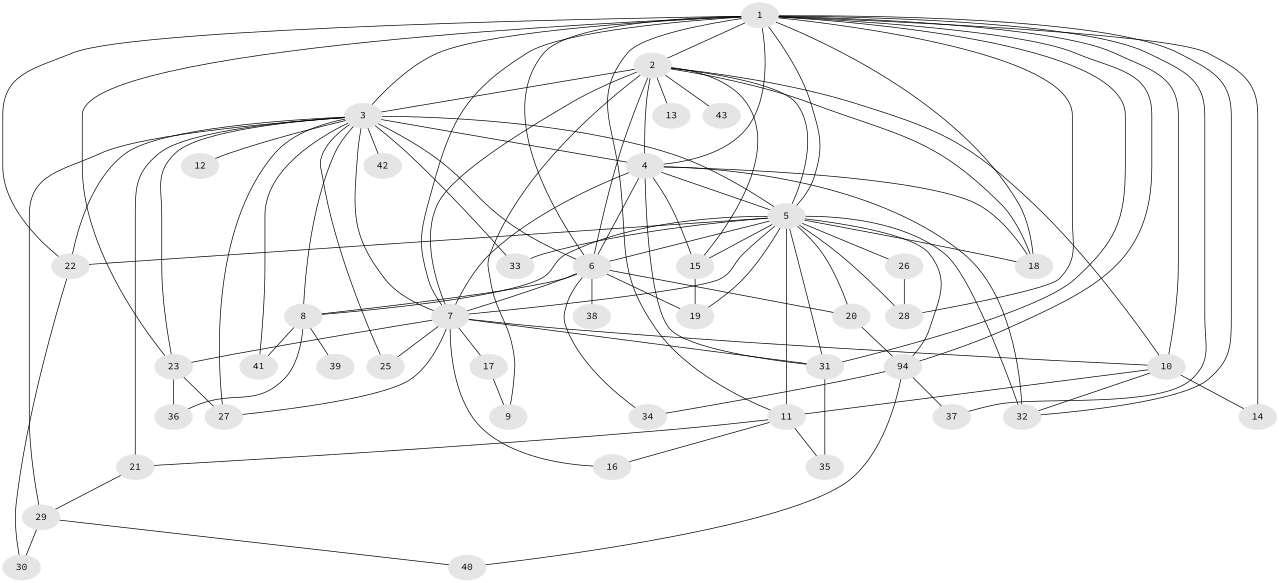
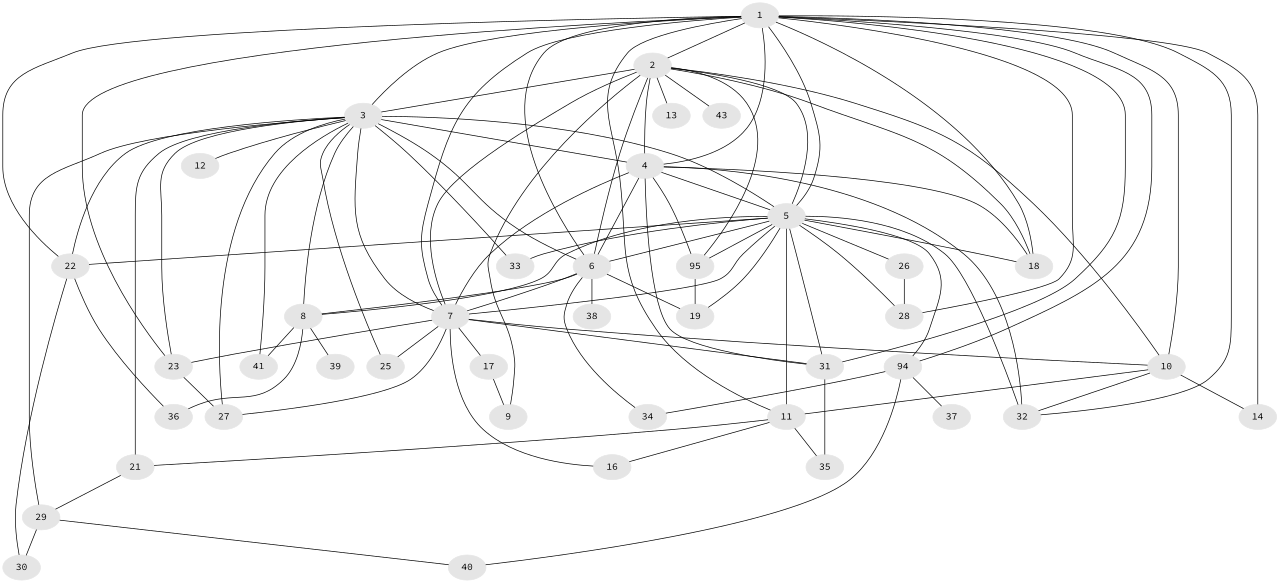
(1205, 132) -> none
(383, 166) -> none
(695, 266) -> (695, 266)
(851, 317) -> none
(174, 392) -> (112, 347)
